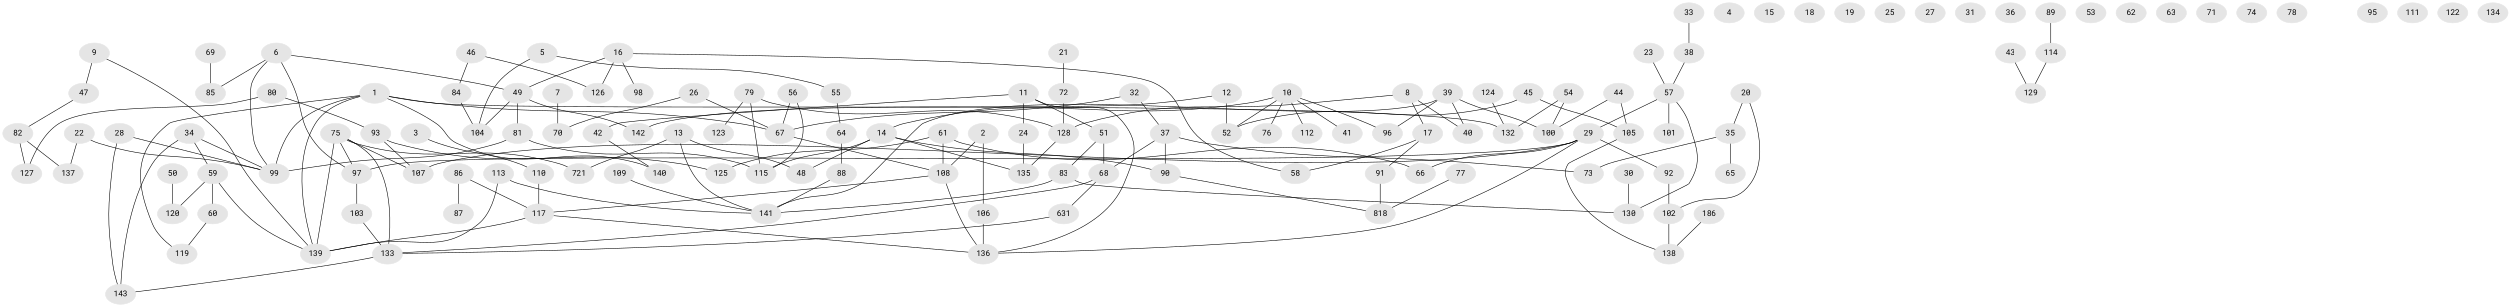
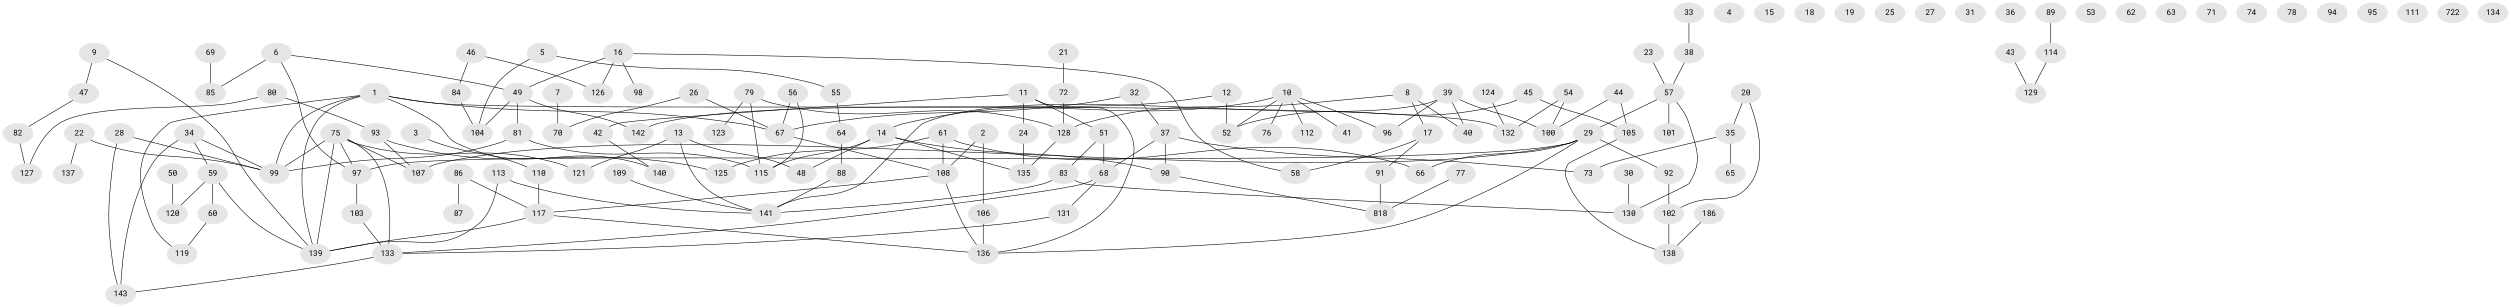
none -> (2332, 13)
(2453, 13) -> (2453, 13)
(251, 115) -> (309, 151)
(43, 154) -> none
(579, 174) -> (579, 174)
(1064, 214) -> (1064, 214)
